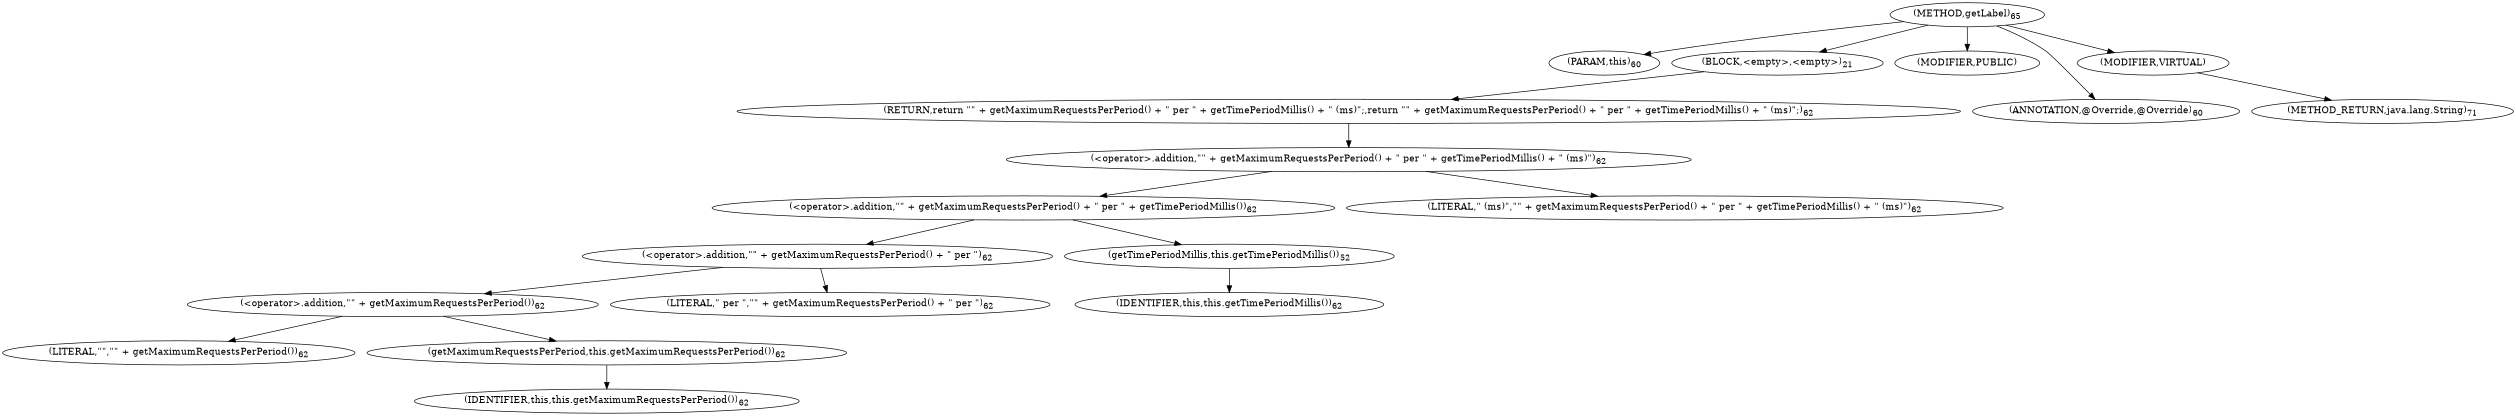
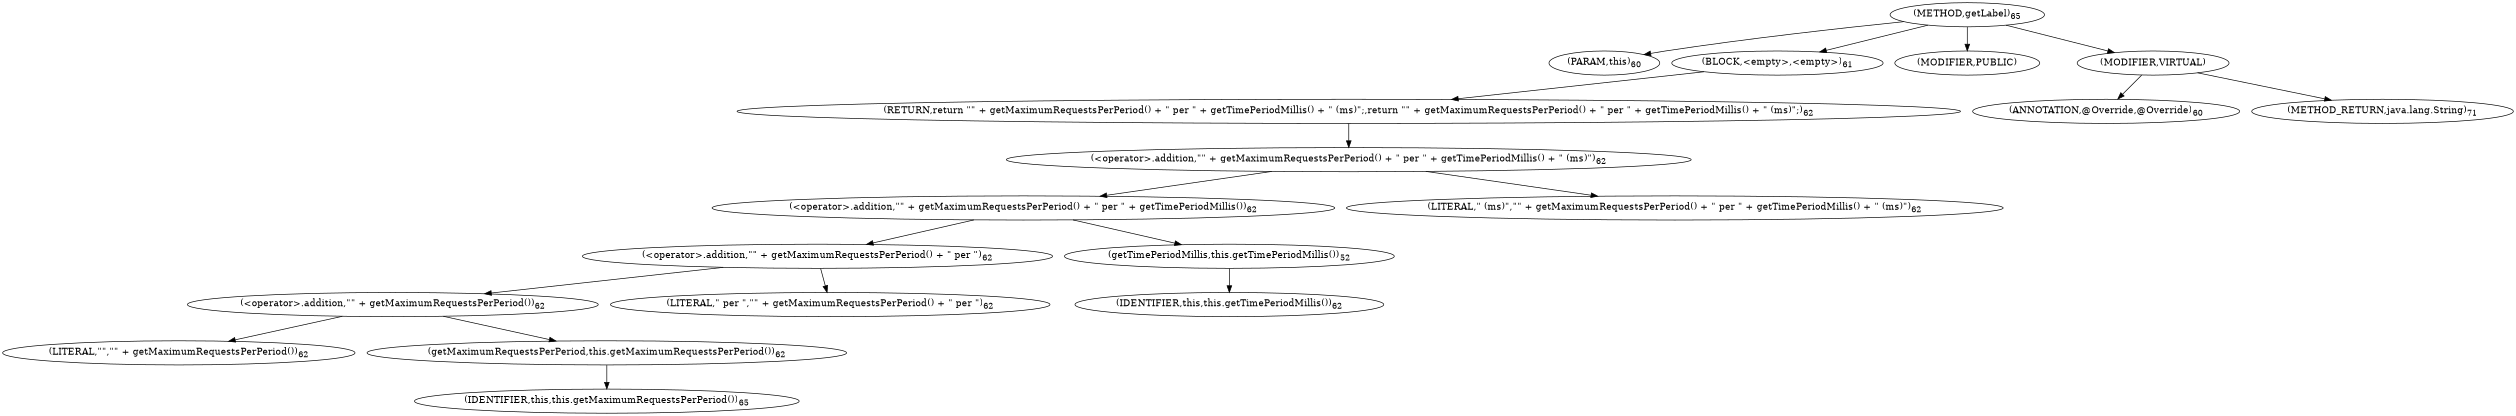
(2049, 53) -> (2132, 85)
(1848, 62) -> (1848, 62)
(744, 400) -> (744, 400)
